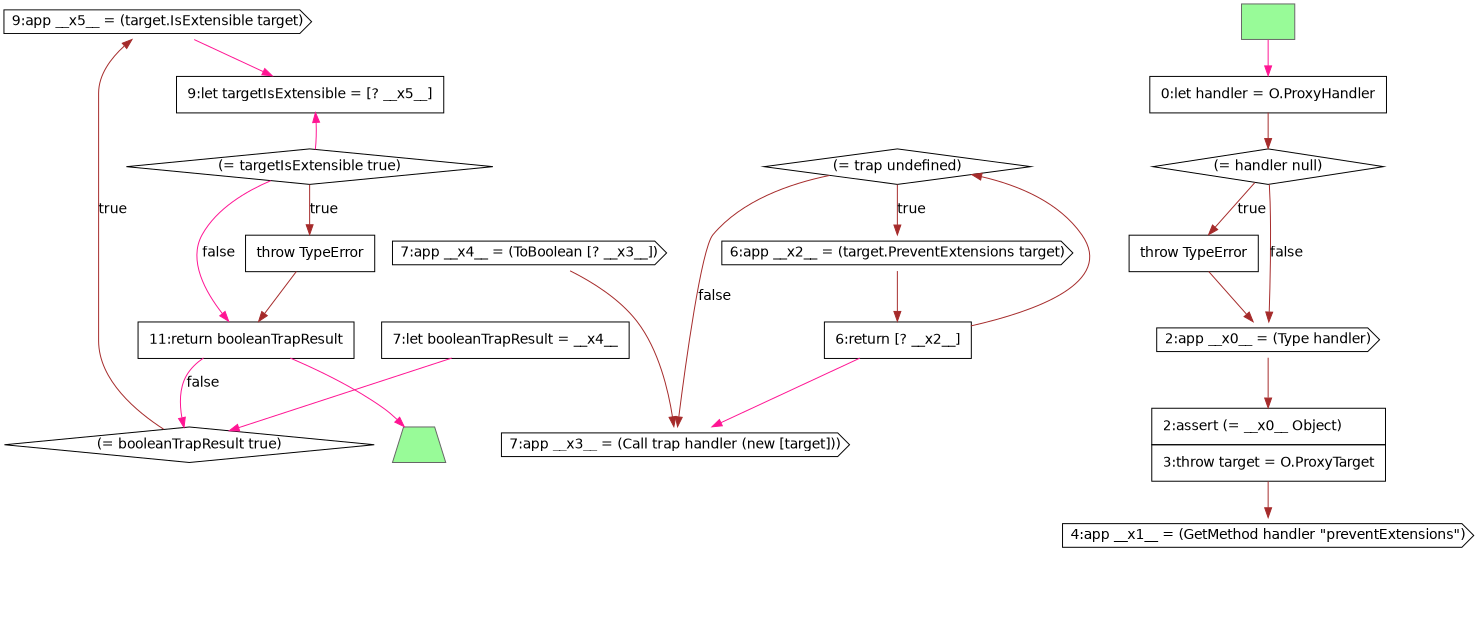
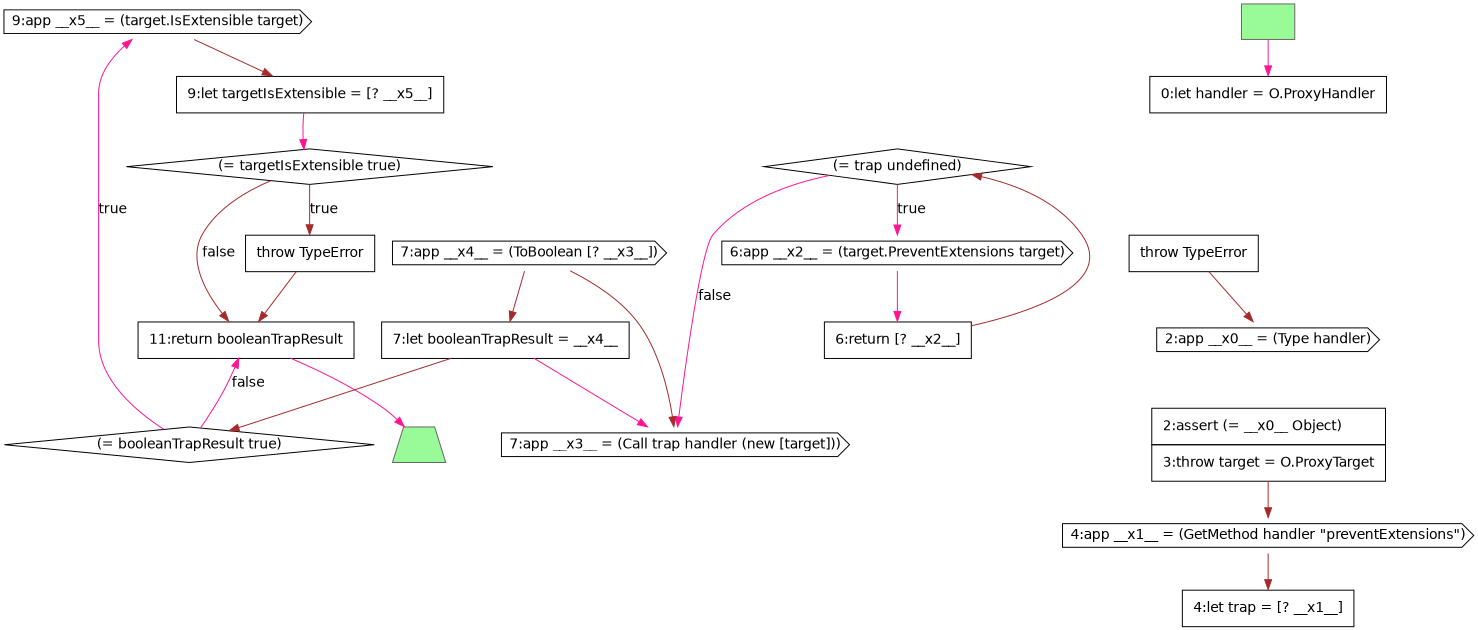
(229, 56) -> (229, 56)
(316, 136) -> (303, 126)
(1268, 167) -> none
(897, 205) -> (897, 205)
(203, 234) -> (203, 234)
(99, 247) -> (99, 247)
(704, 259) -> (704, 259)
none -> (519, 291)
(897, 291) -> (897, 291)
(1268, 378) -> none
(183, 384) -> (219, 398)
(790, 390) -> (586, 390)
(345, 393) -> (345, 393)
none -> (1268, 608)
